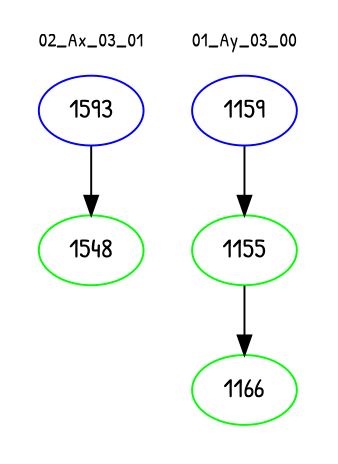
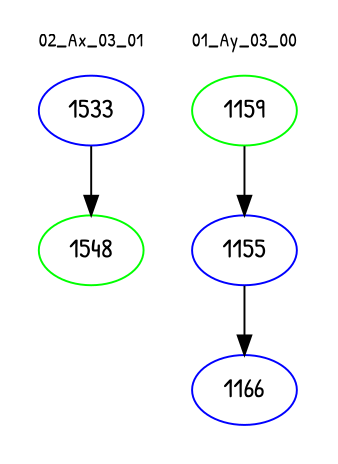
(91, 111) -> (91, 111)
(244, 111) -> (244, 111)
(244, 250) -> (244, 250)
(244, 390) -> (244, 390)
